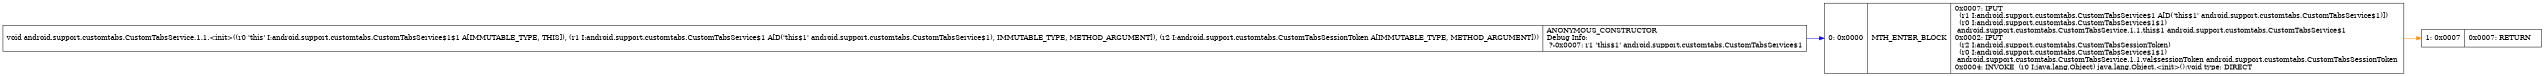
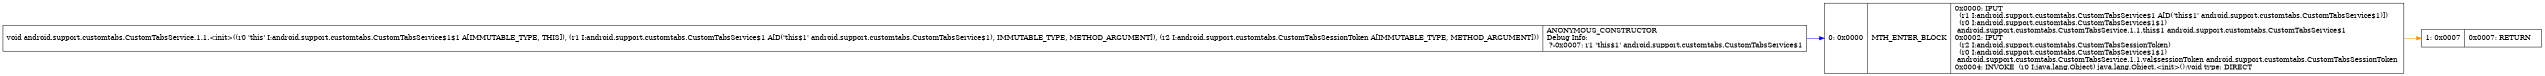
(1981, 9) -> (1981, 9)
